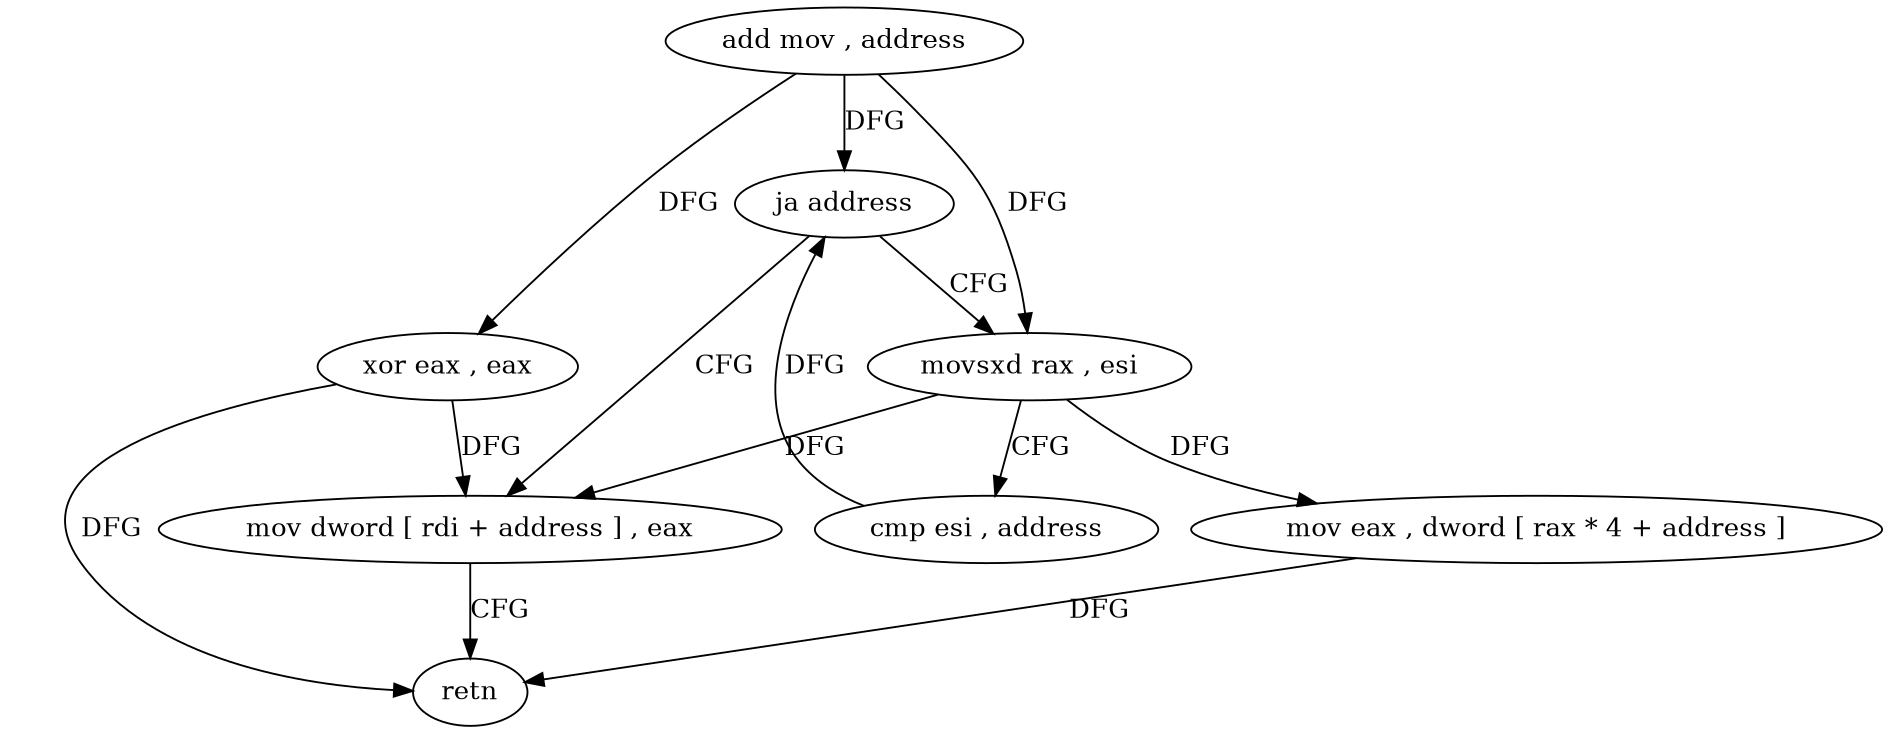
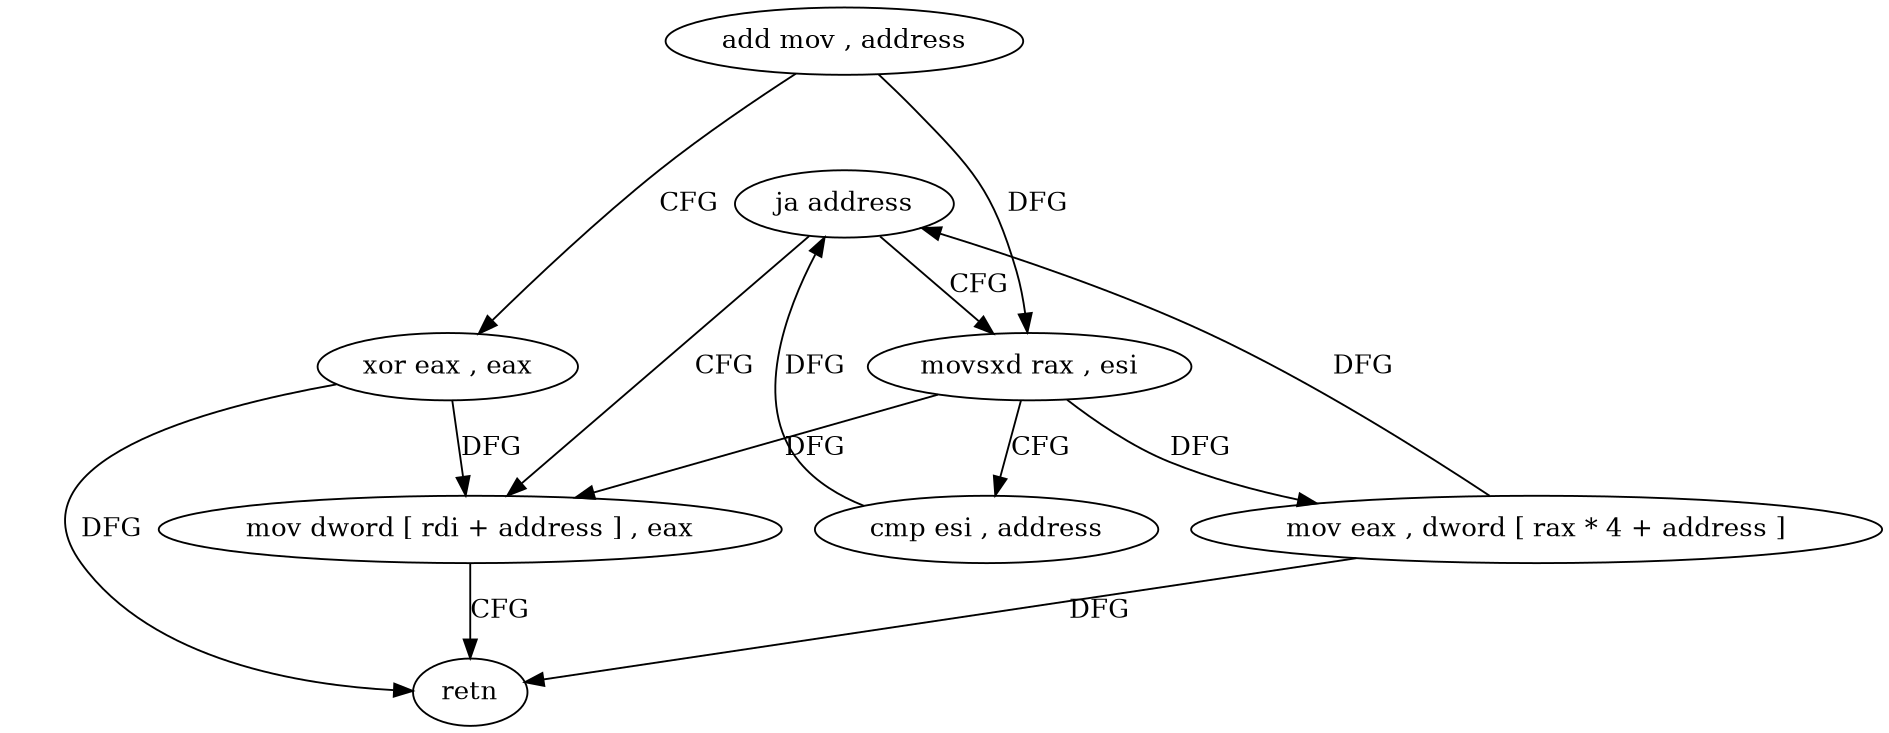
(844, 113) -> (1226, 342)
(689, 204) -> (689, 204)
